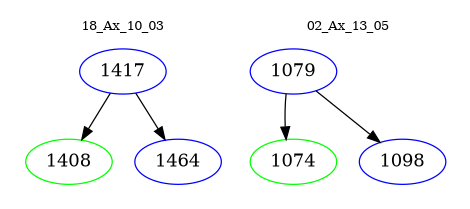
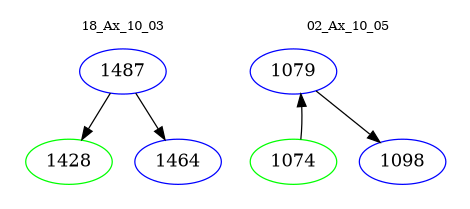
(348, 27) -> (348, 27)
(123, 71) -> (123, 71)
(285, 110) -> (302, 123)
(69, 162) -> (69, 162)
